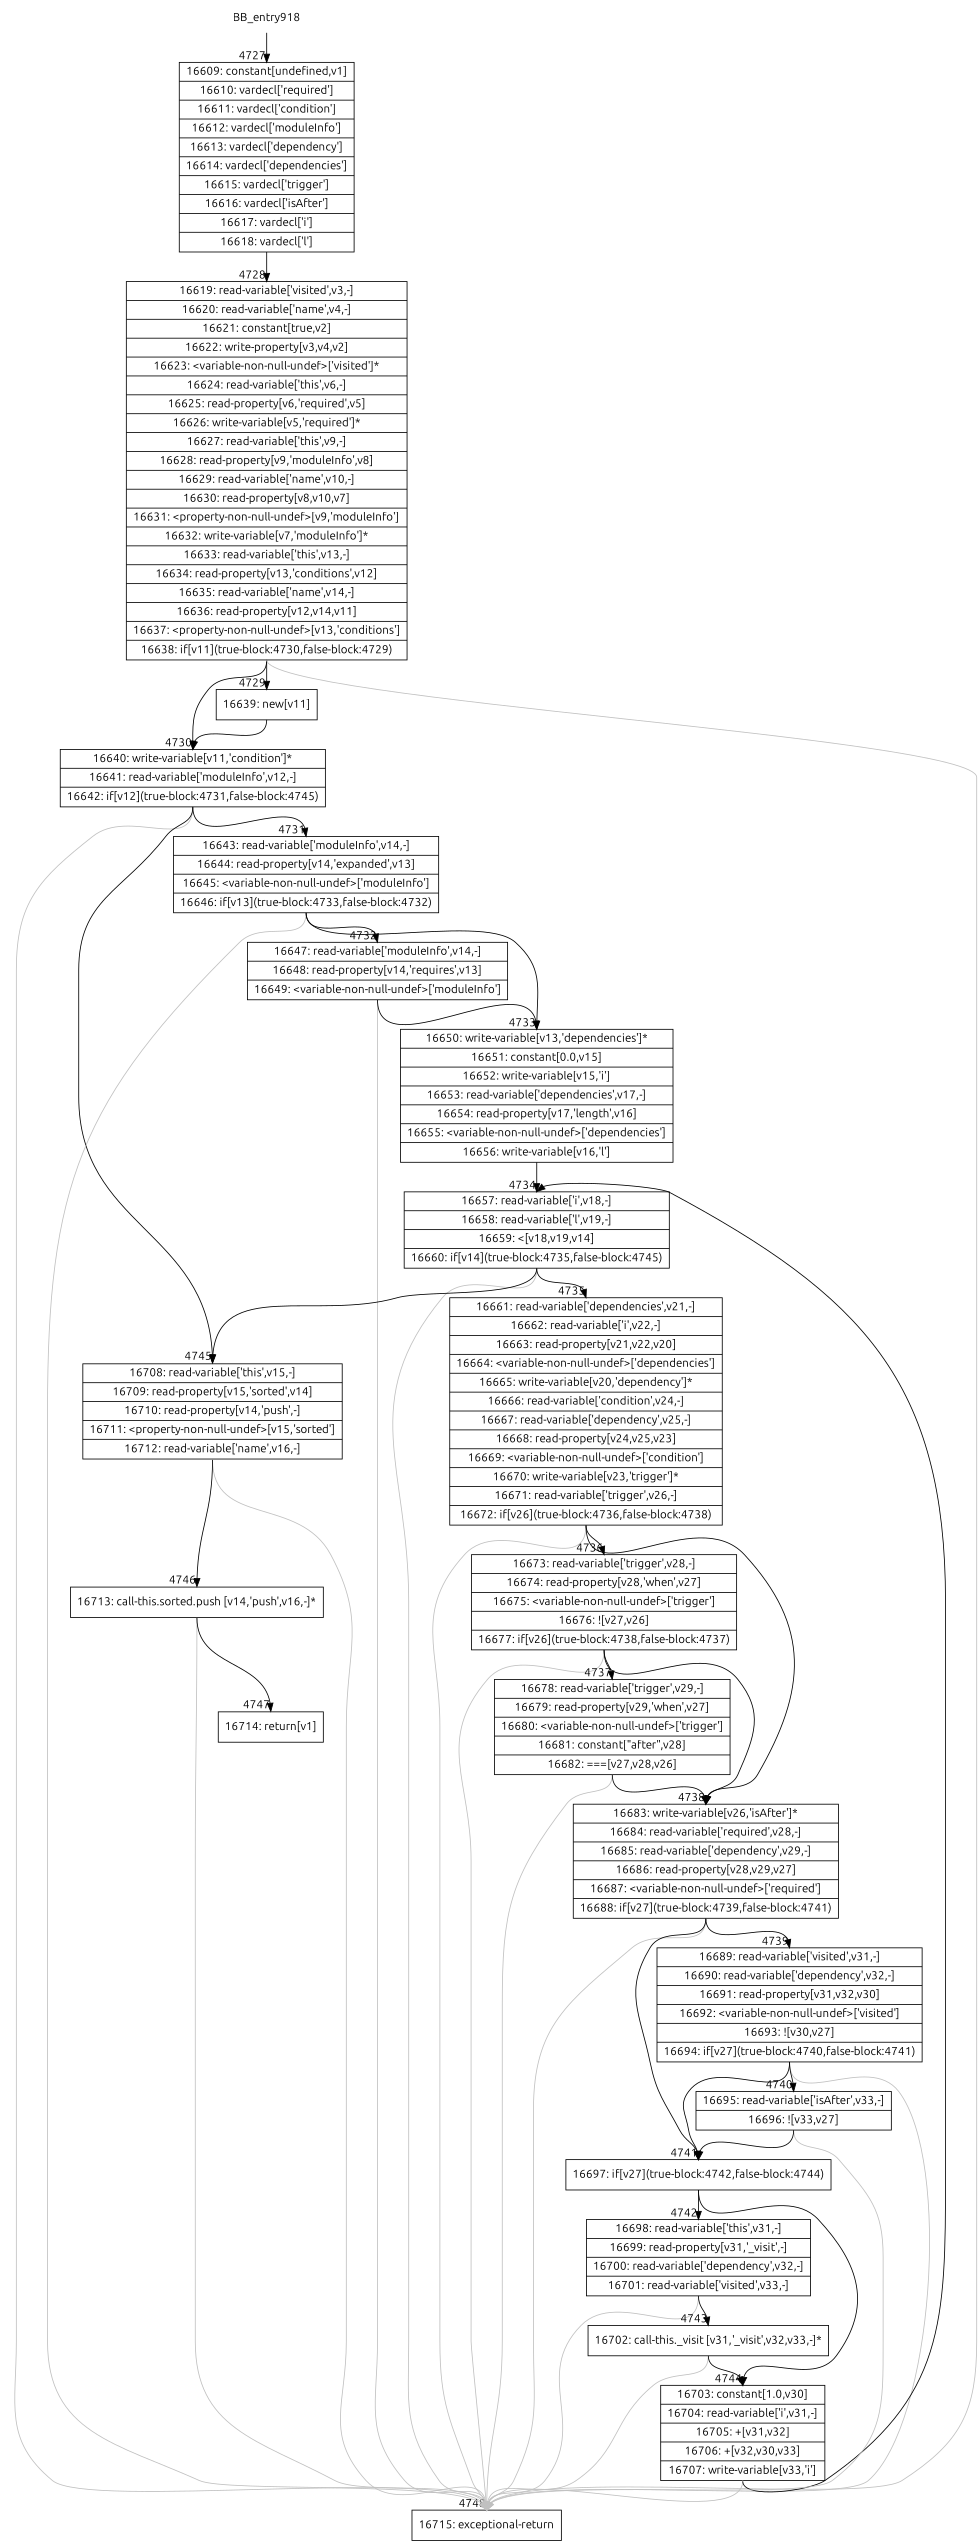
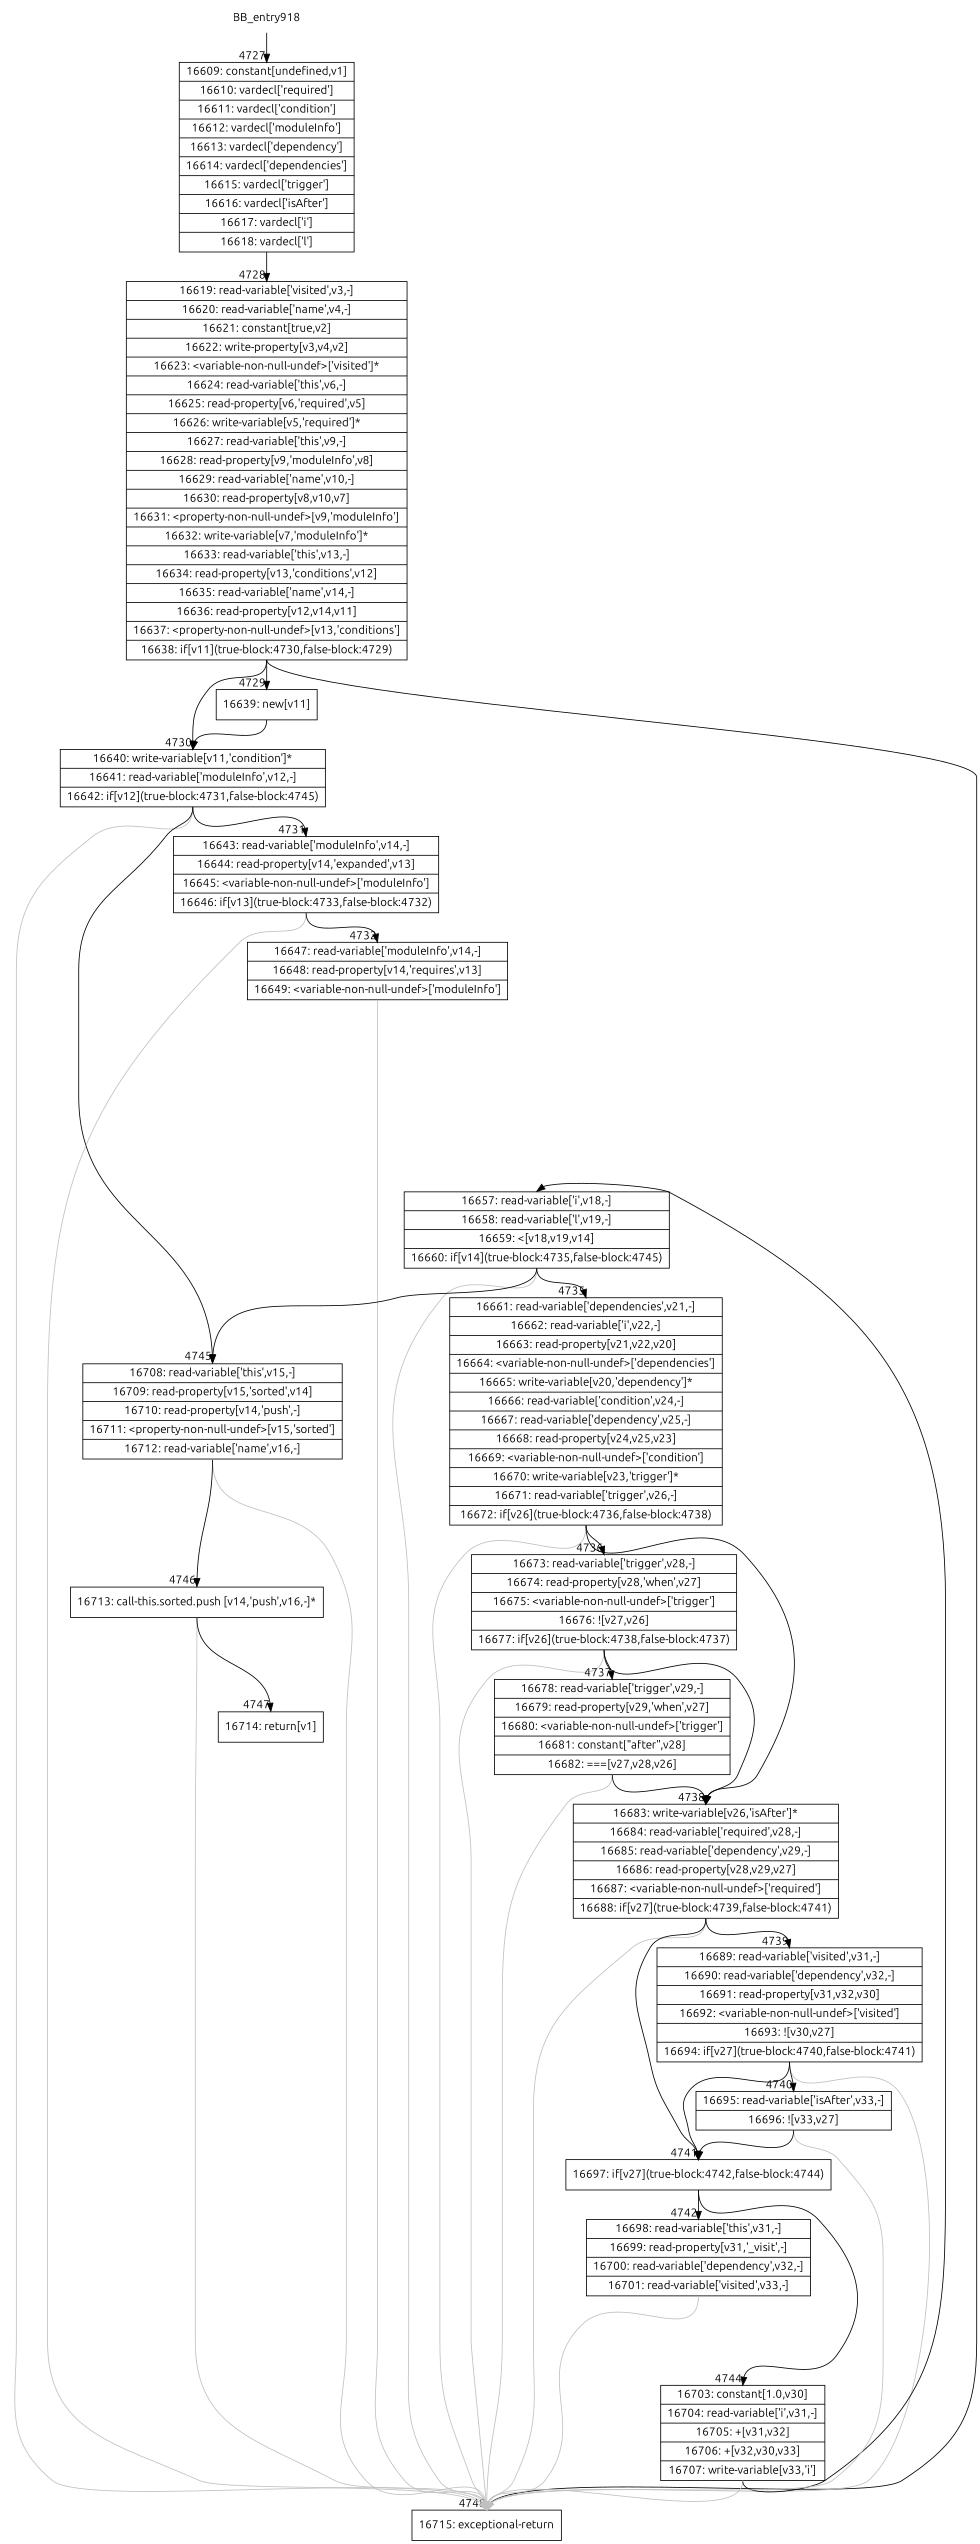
(537, 1096) -> none
(977, 1489) -> (977, 1489)
(708, 2341) -> none
